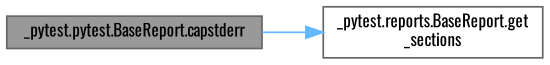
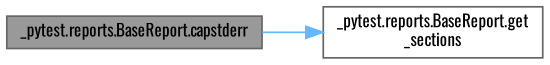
(134, 32) -> (134, 32)
